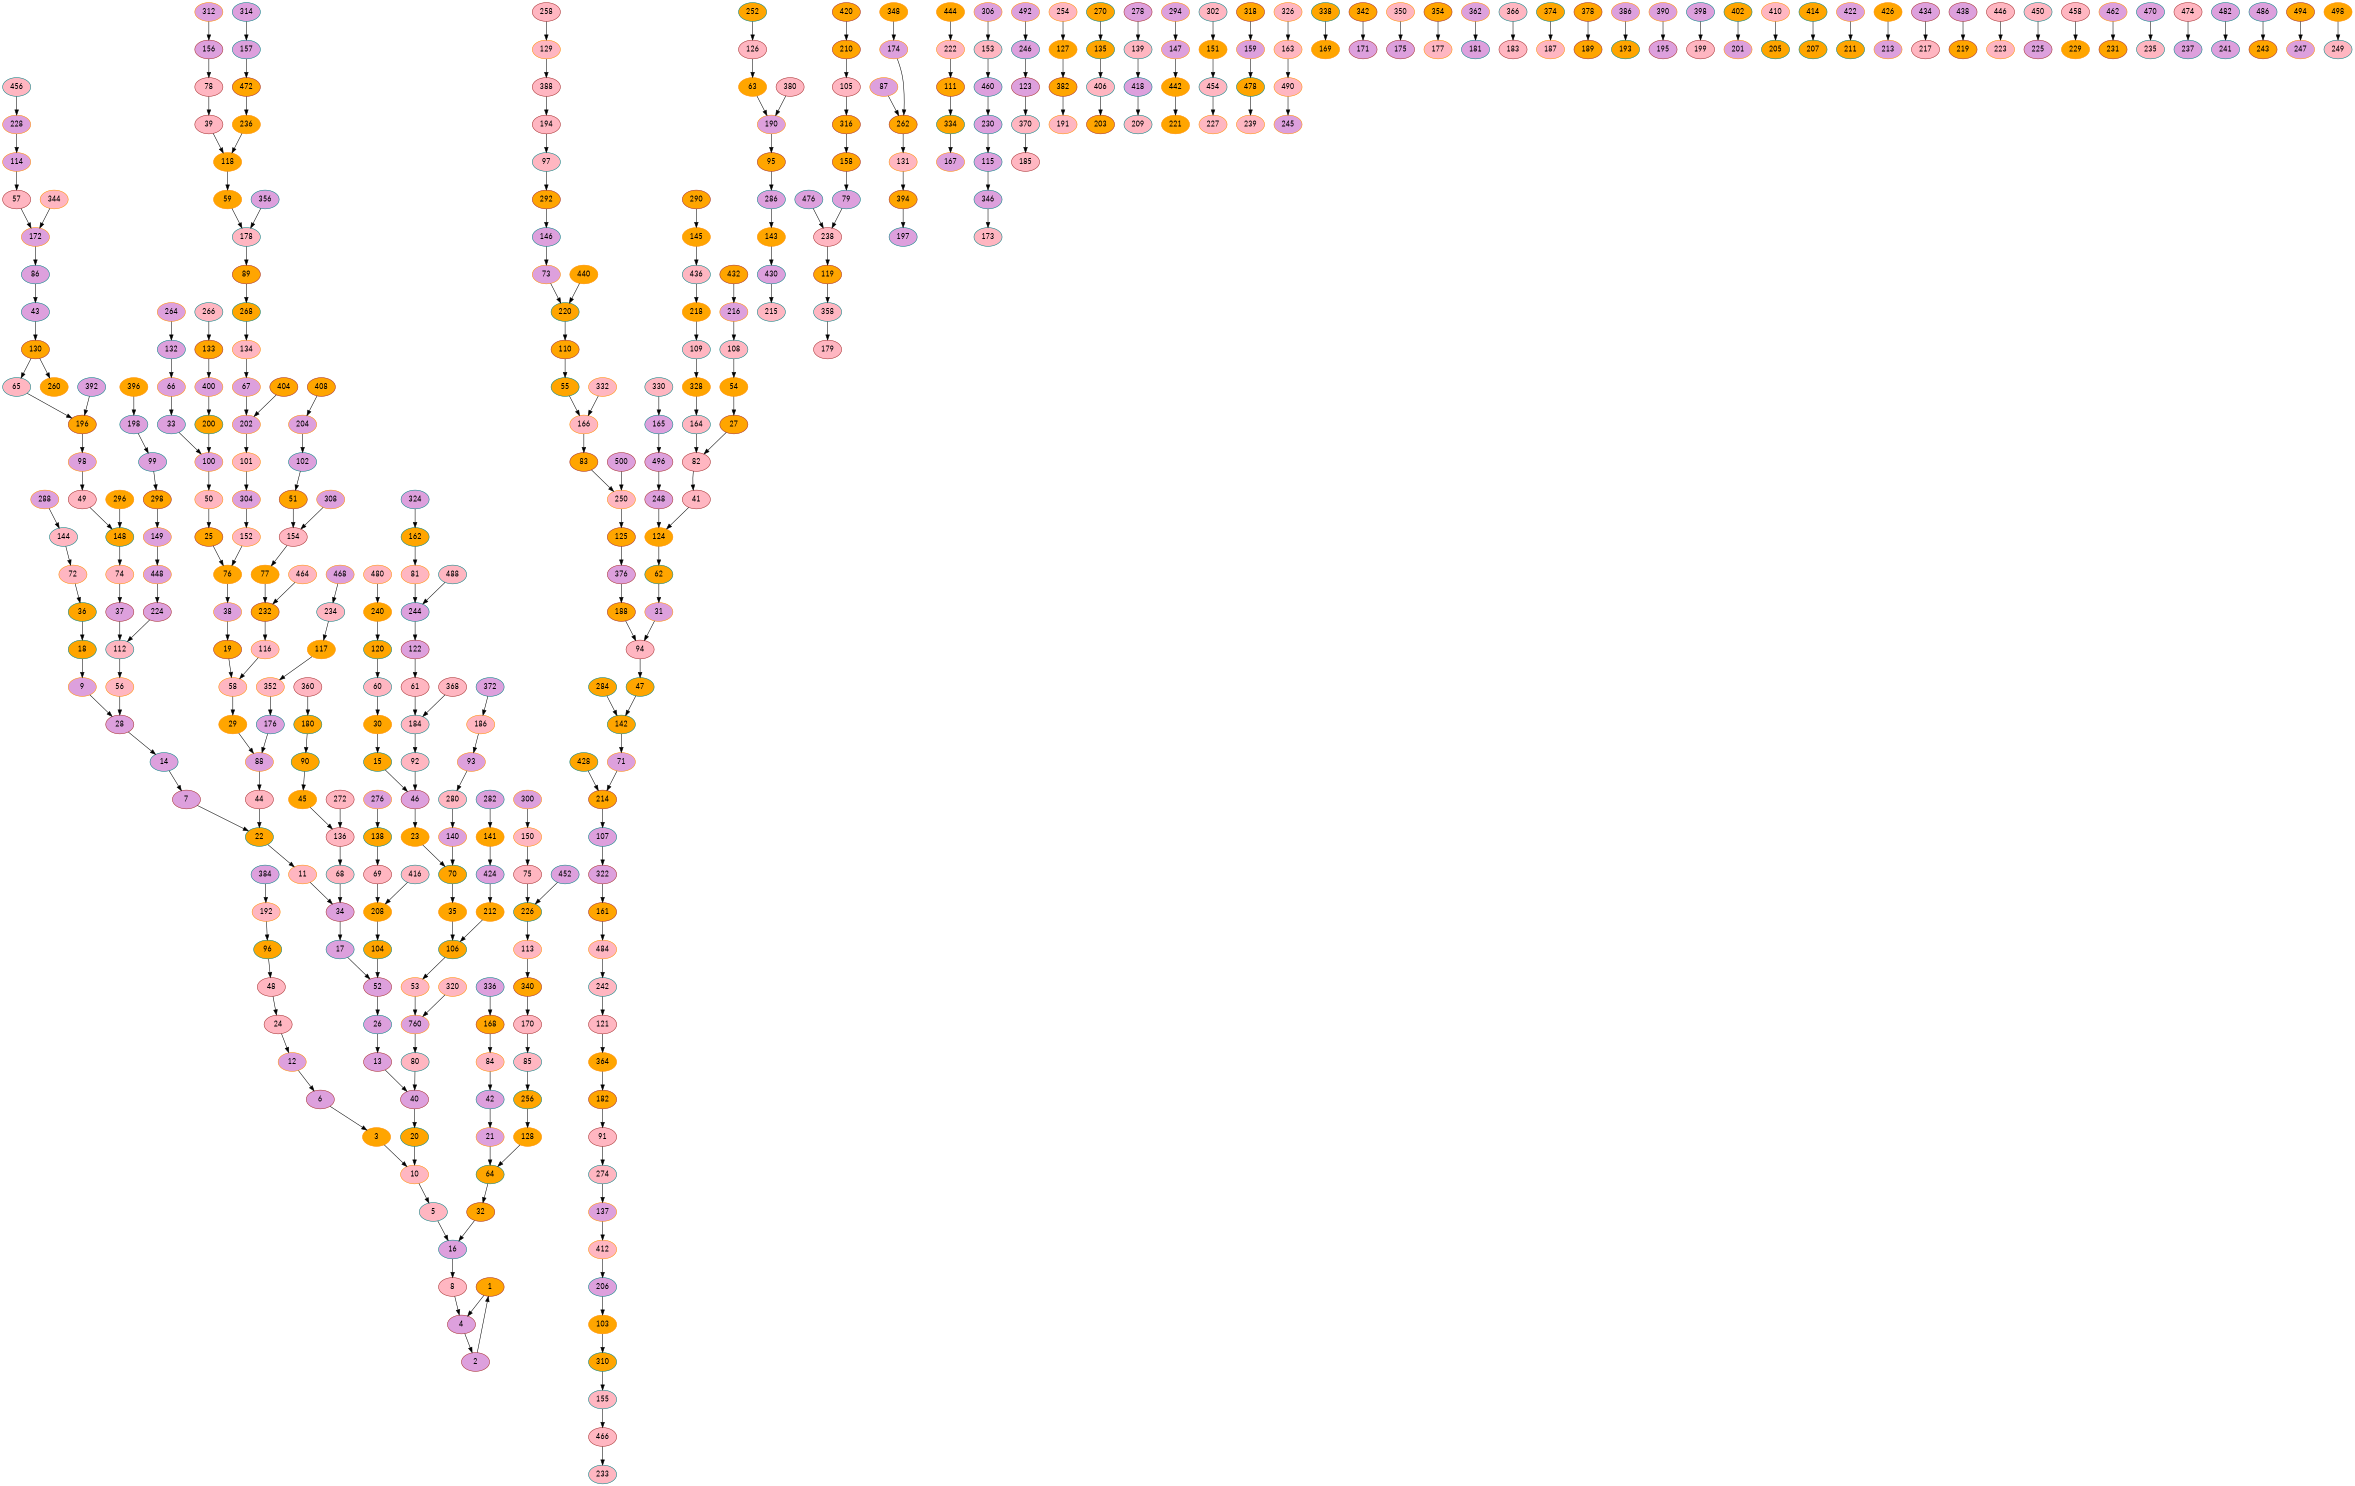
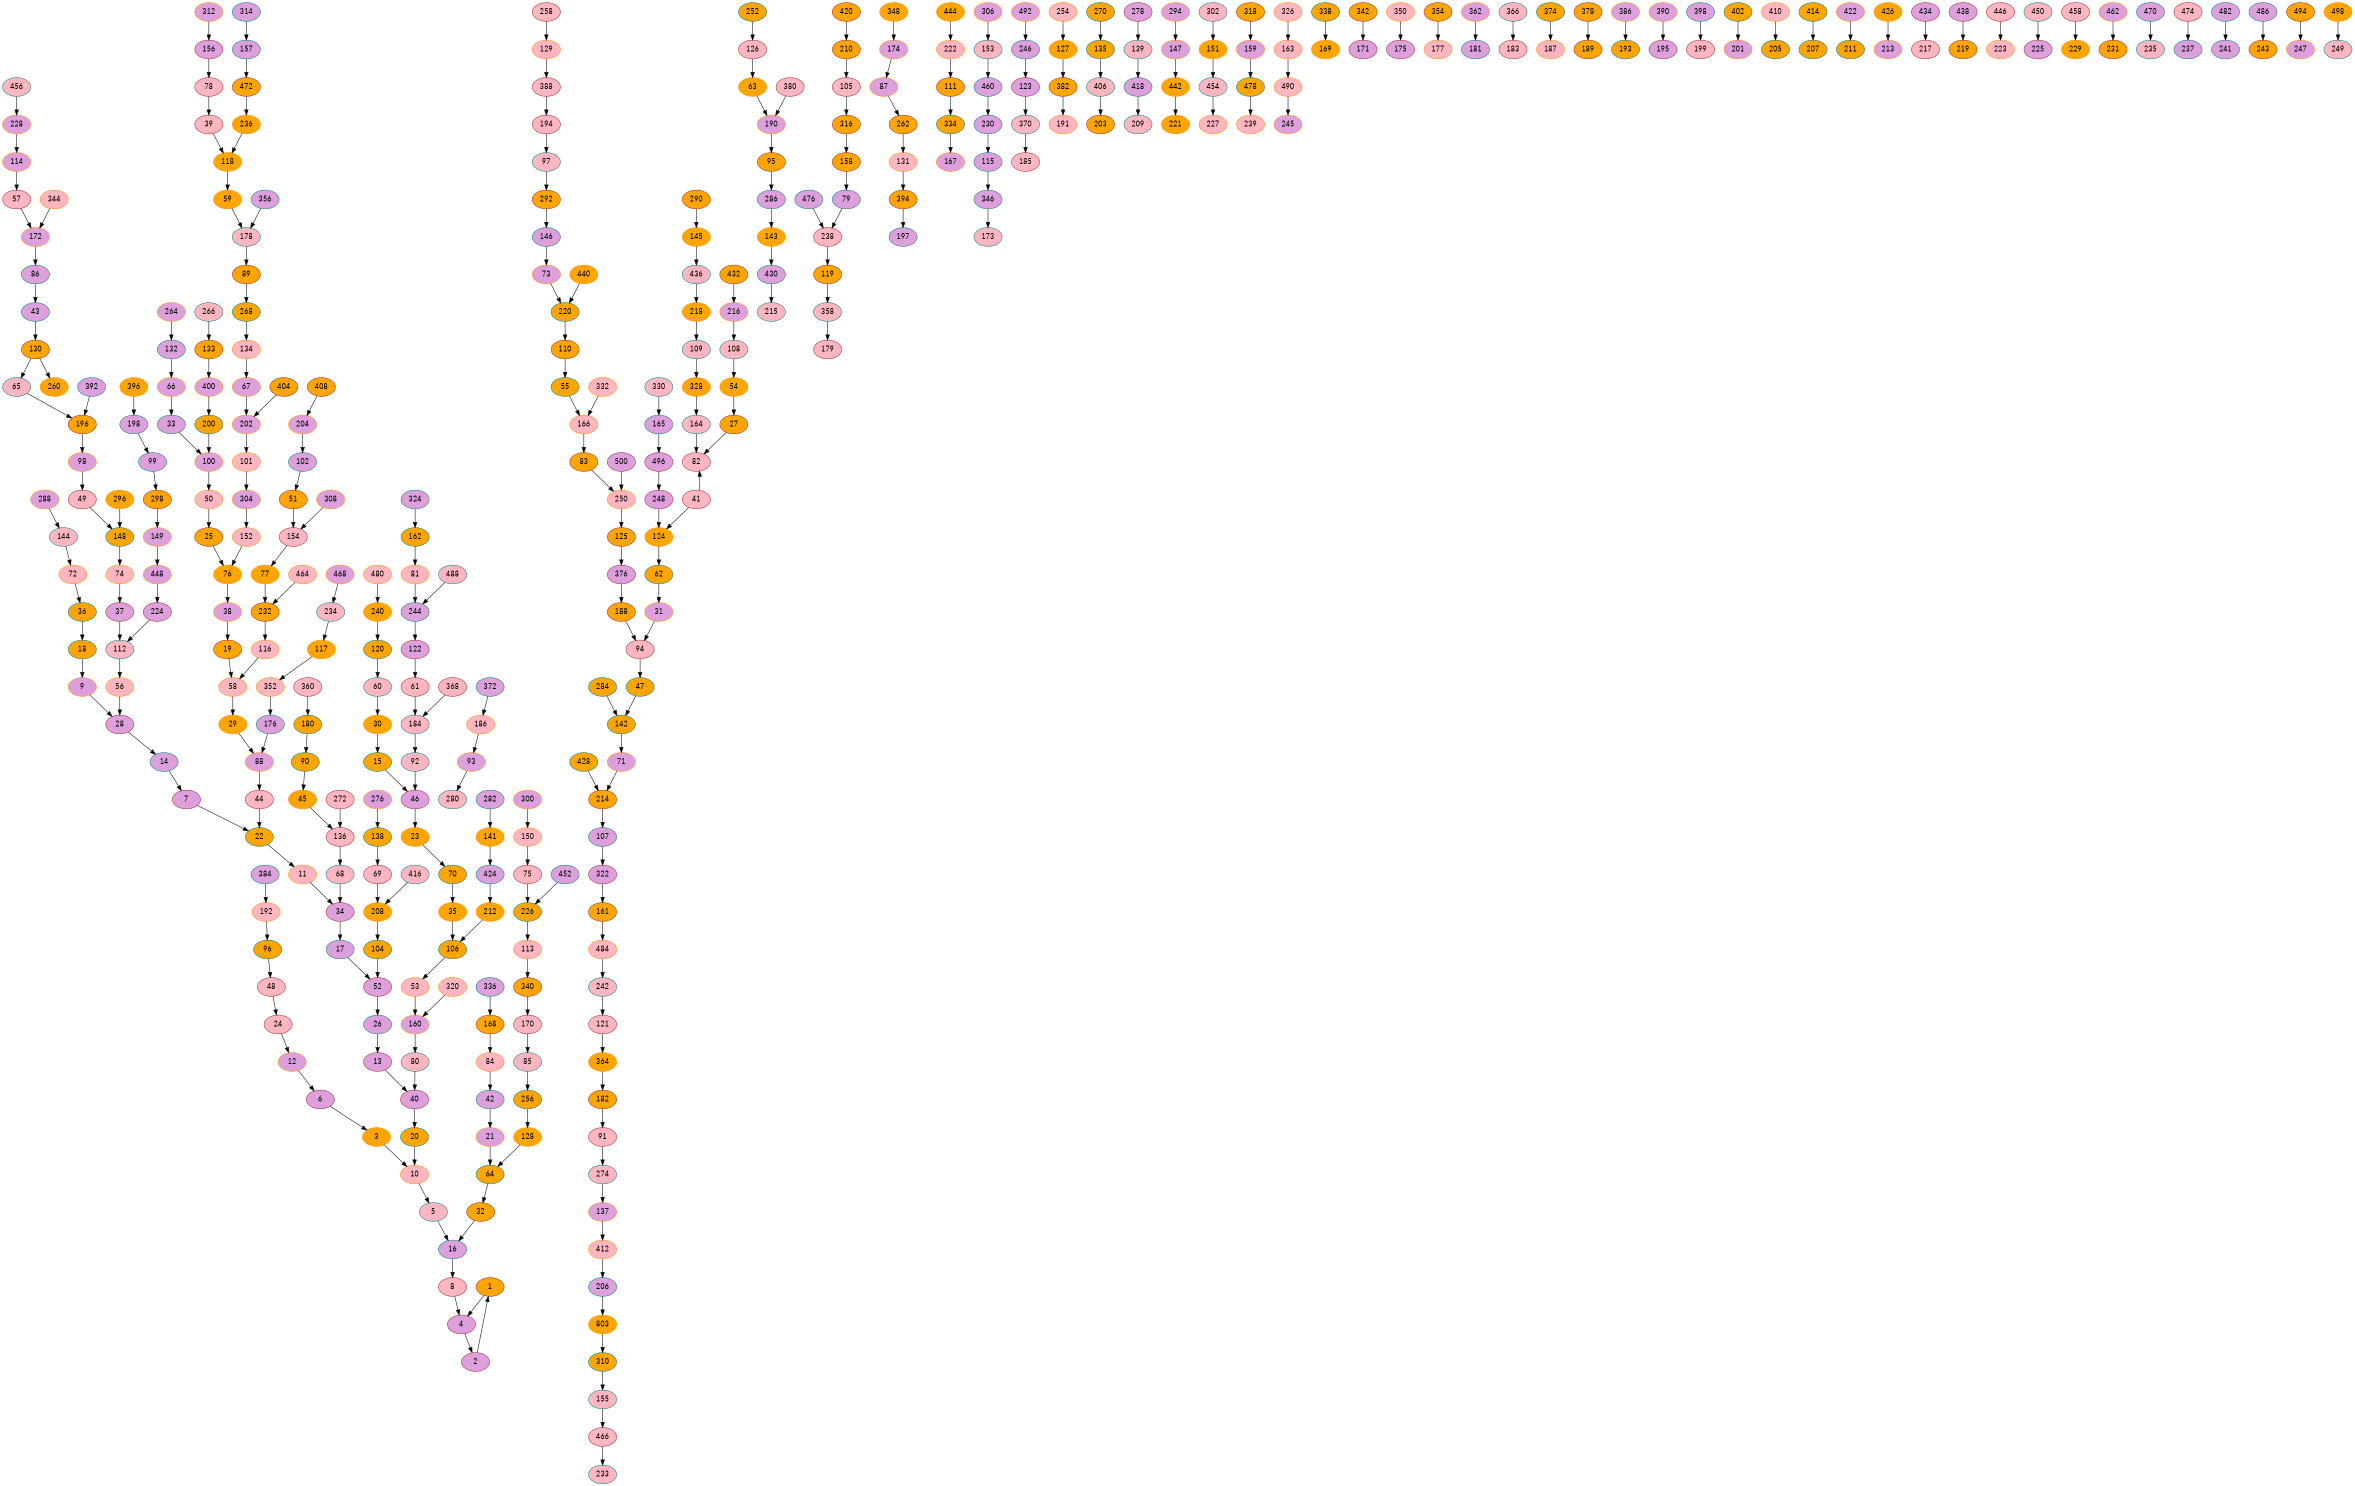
(903, 84) -> (889, 66)
(693, 478) -> (700, 483)
(453, 837) -> none
(415, 1024) -> (415, 1024)
(603, 1324) -> (603, 1324)
